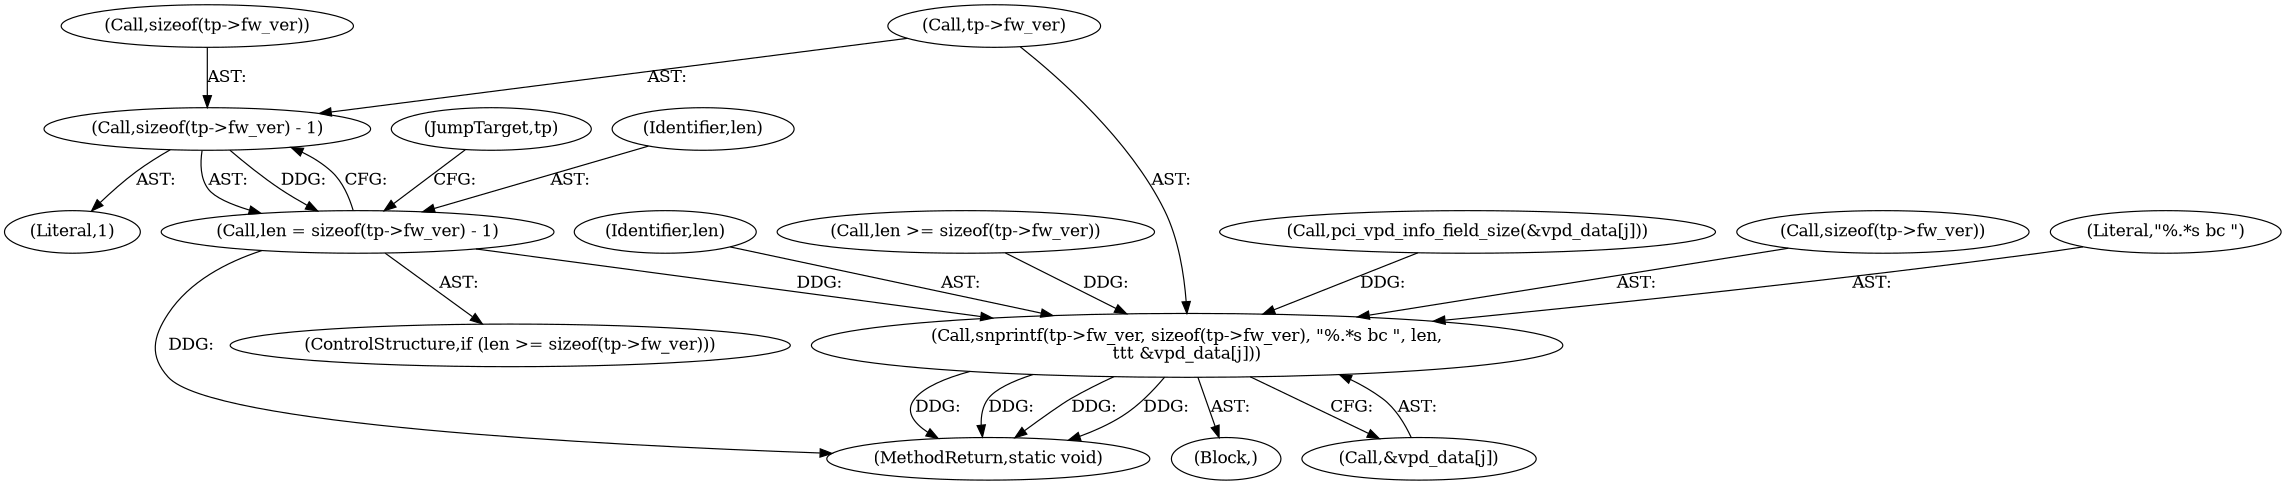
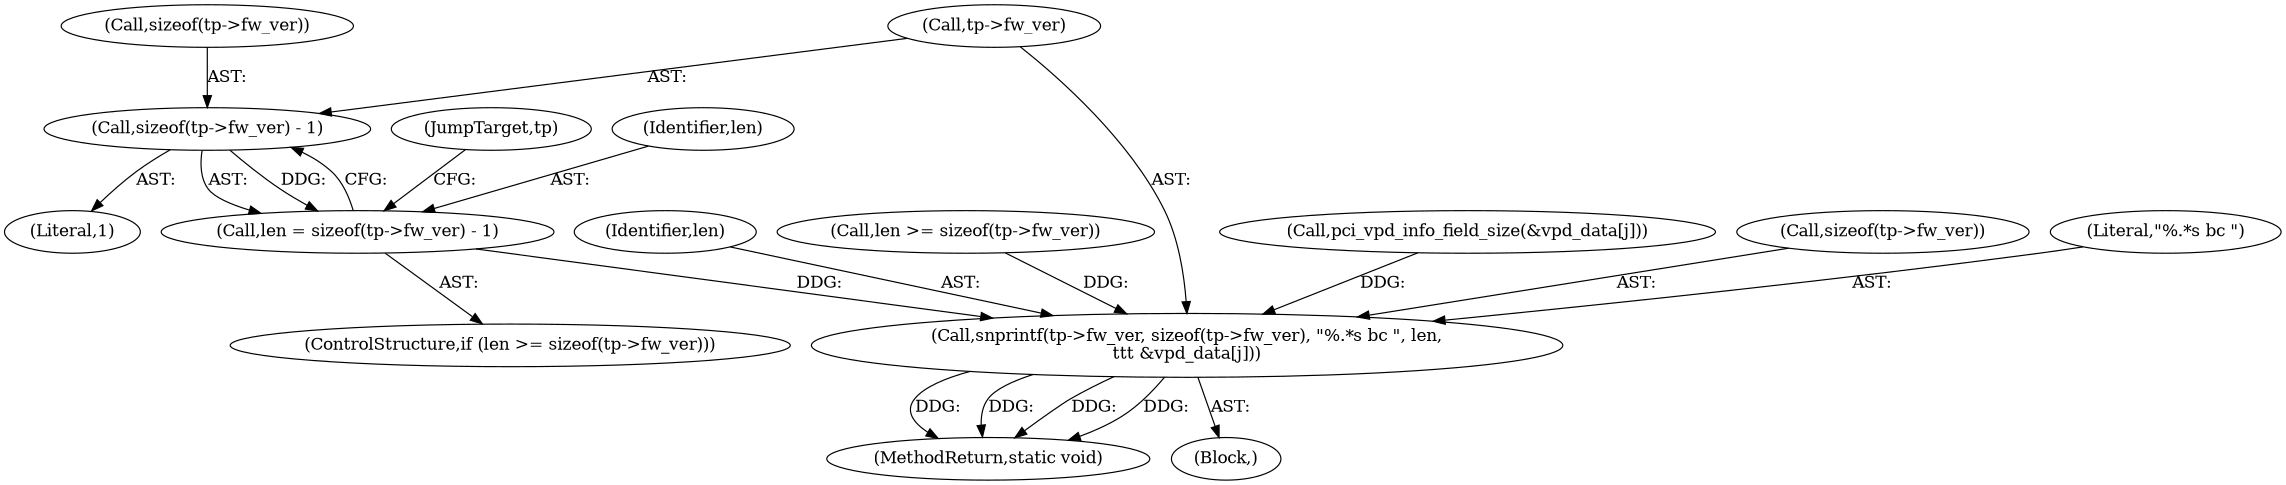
(399, 427) -> none
(1419, 459) -> none
